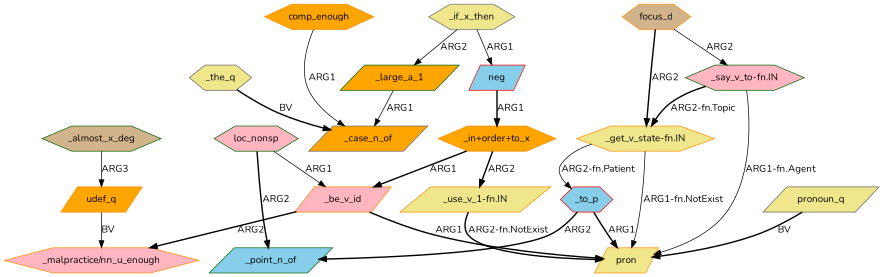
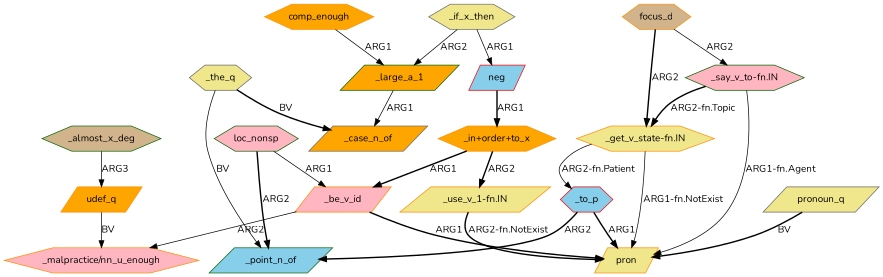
(306, 81) -> (357, 45)
none -> (215, 171)
(227, 229) -> (227, 229)
